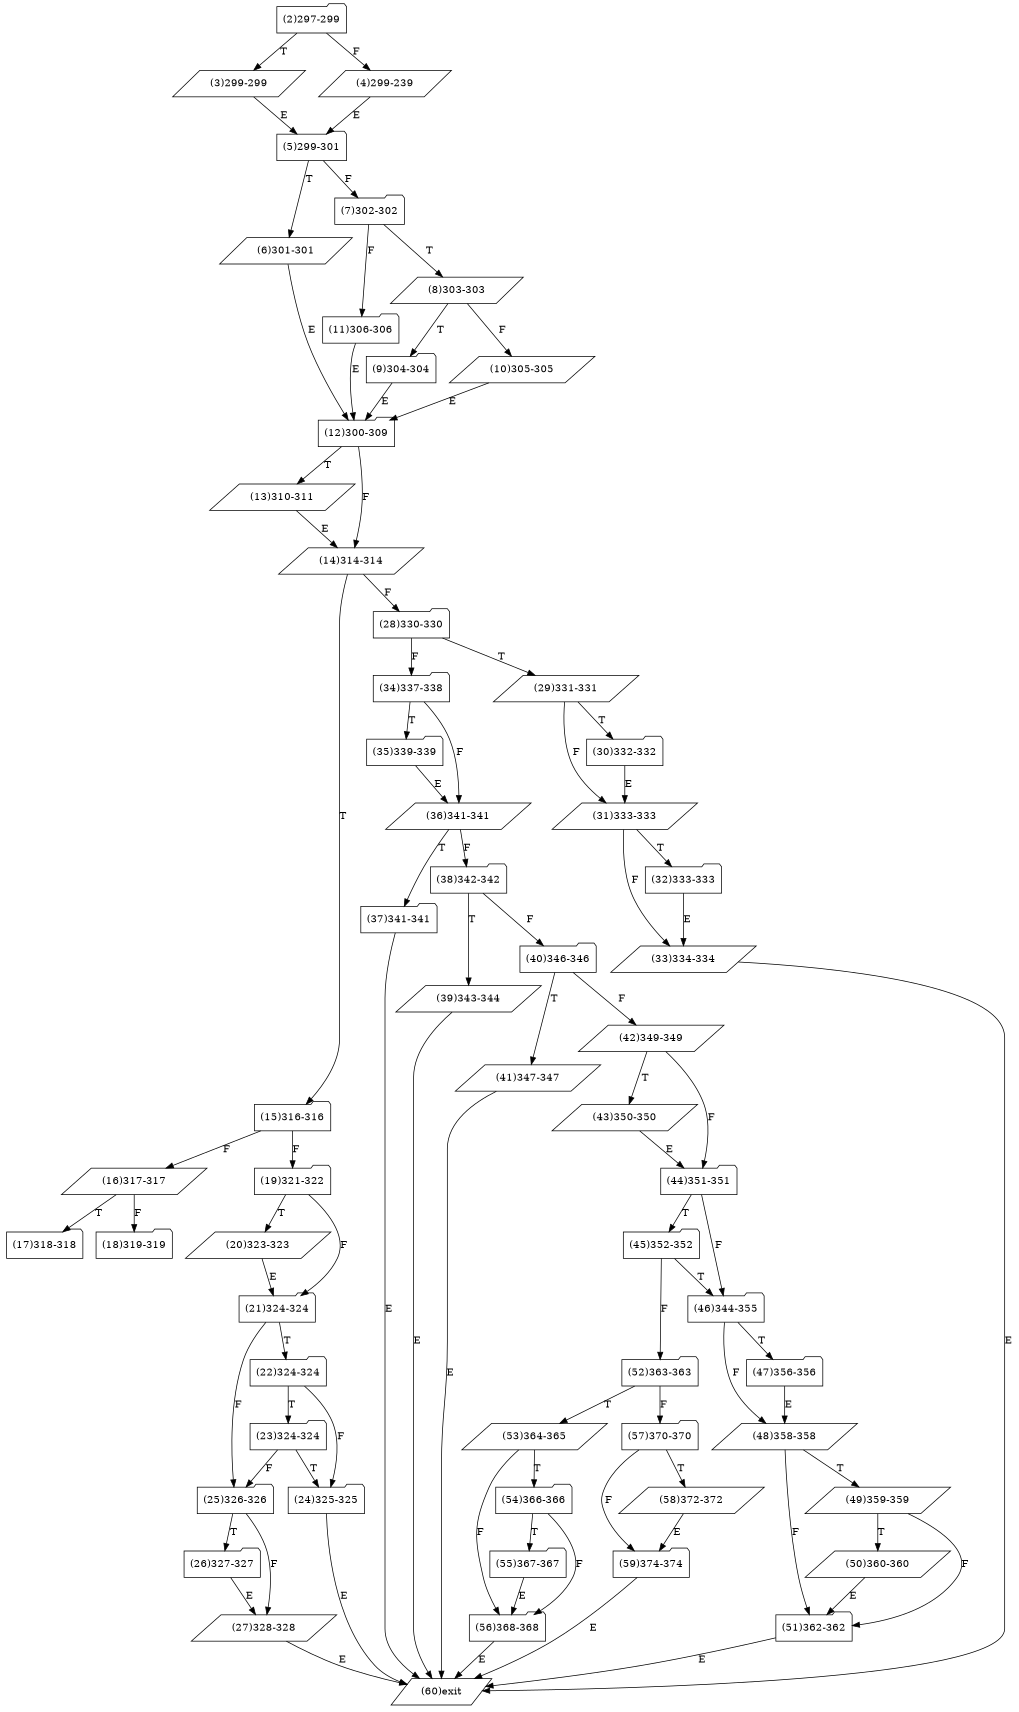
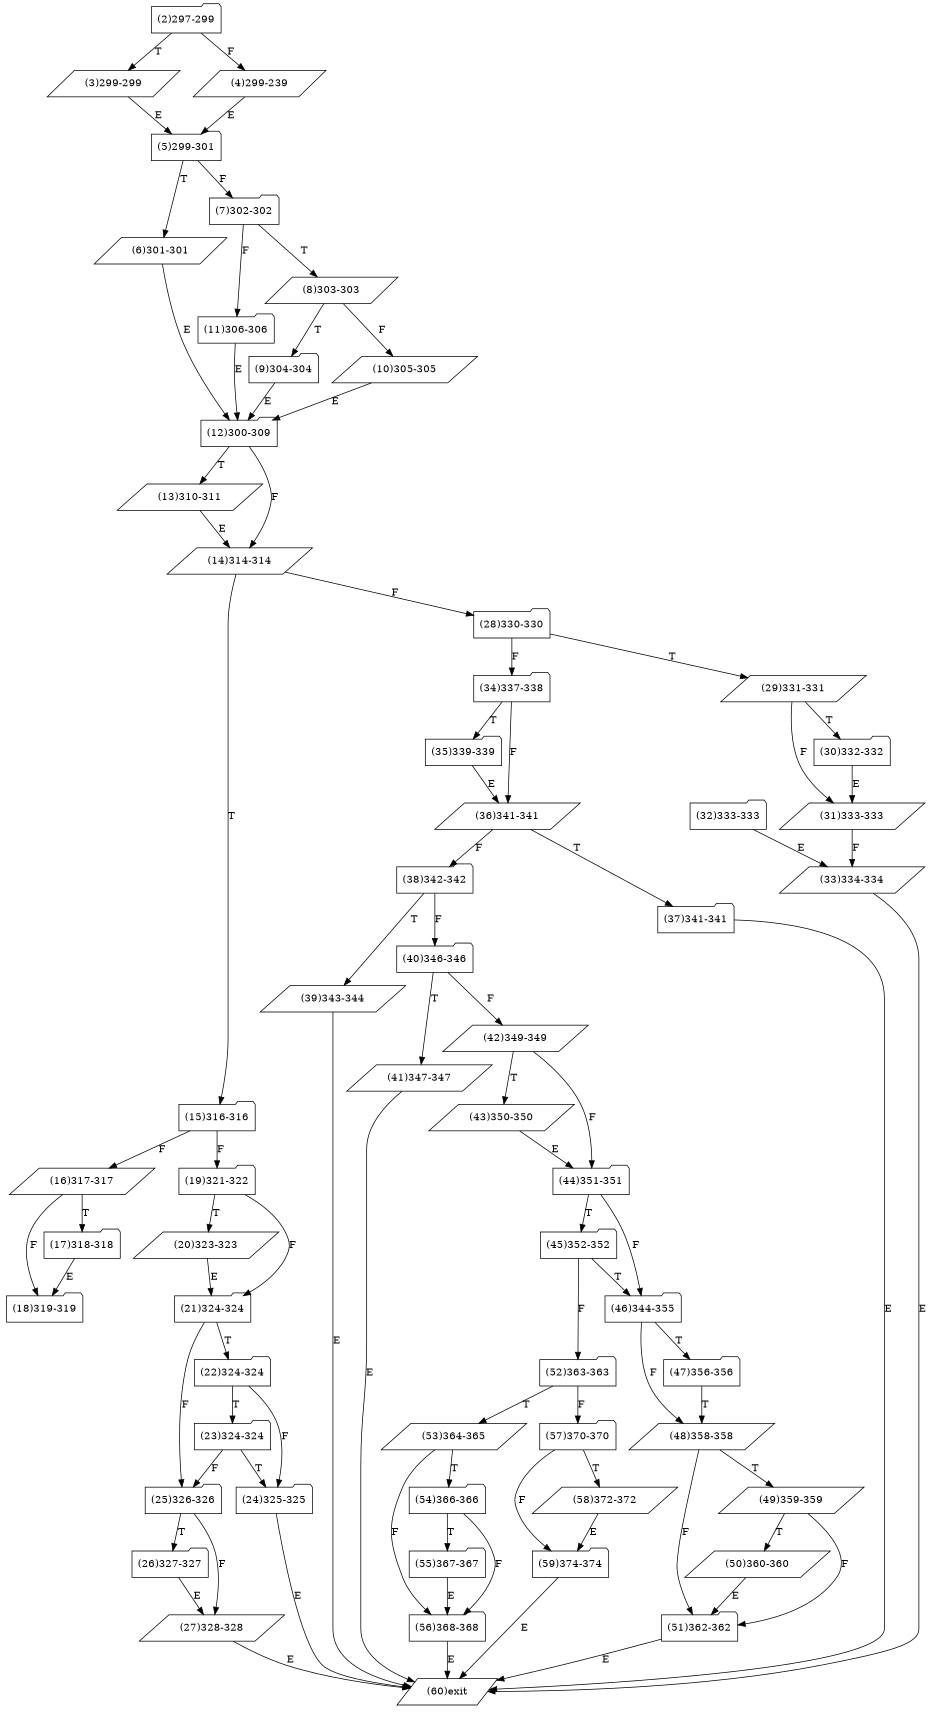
(652, 845) -> none
none -> (65, 1274)
(789, 1405) -> (705, 1405)
